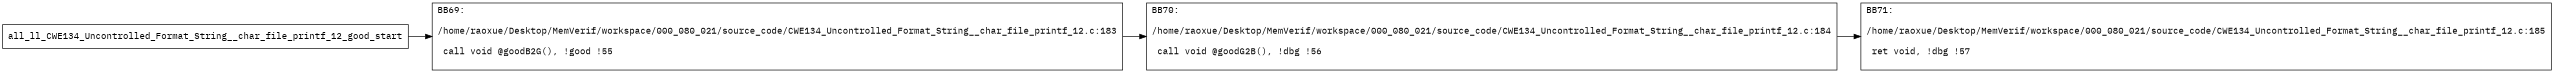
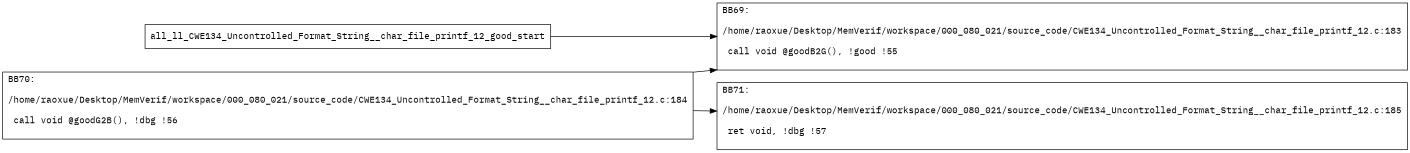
(1131, 37) -> (702, 71)
